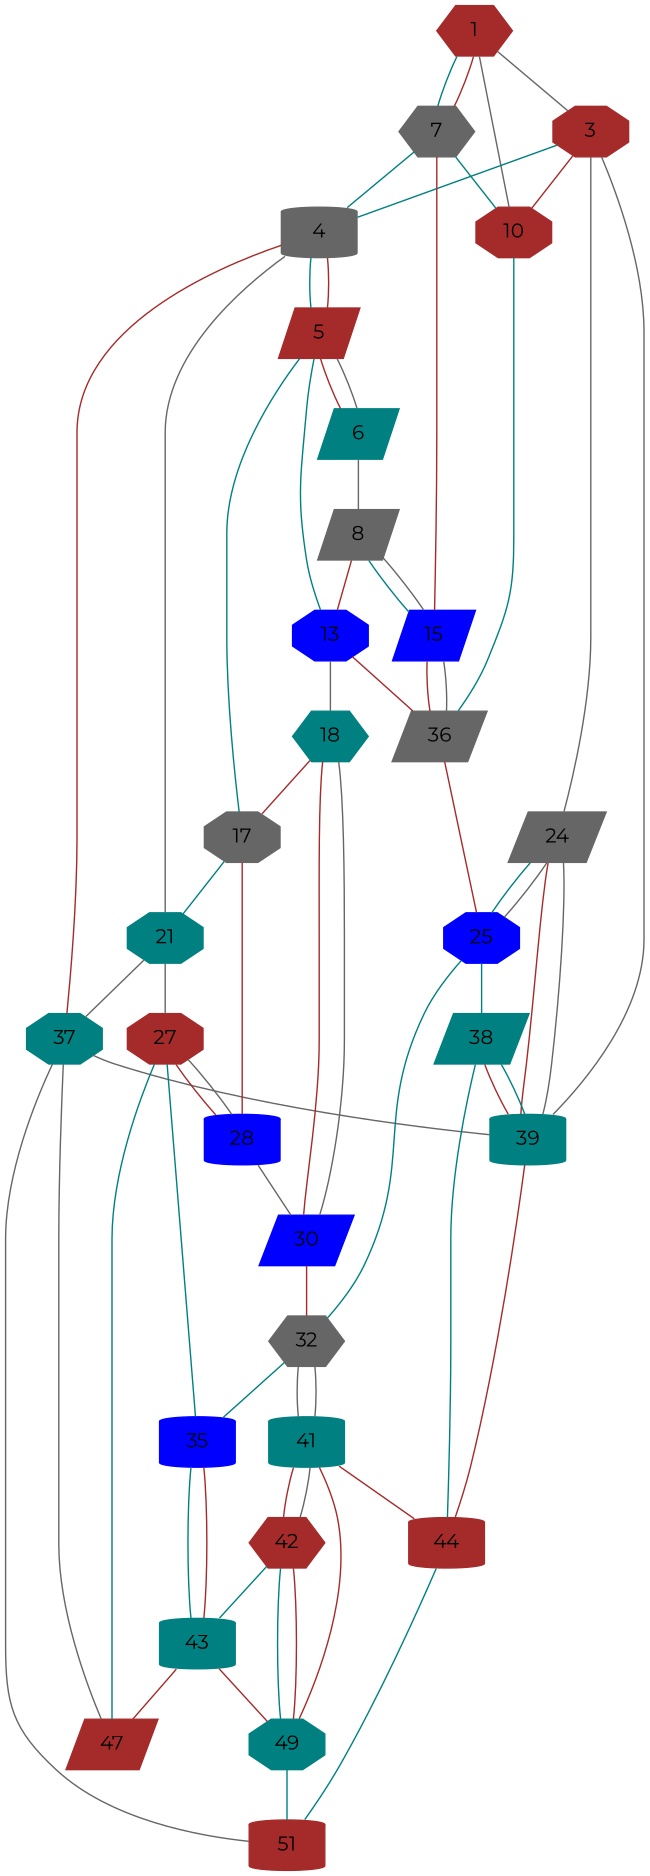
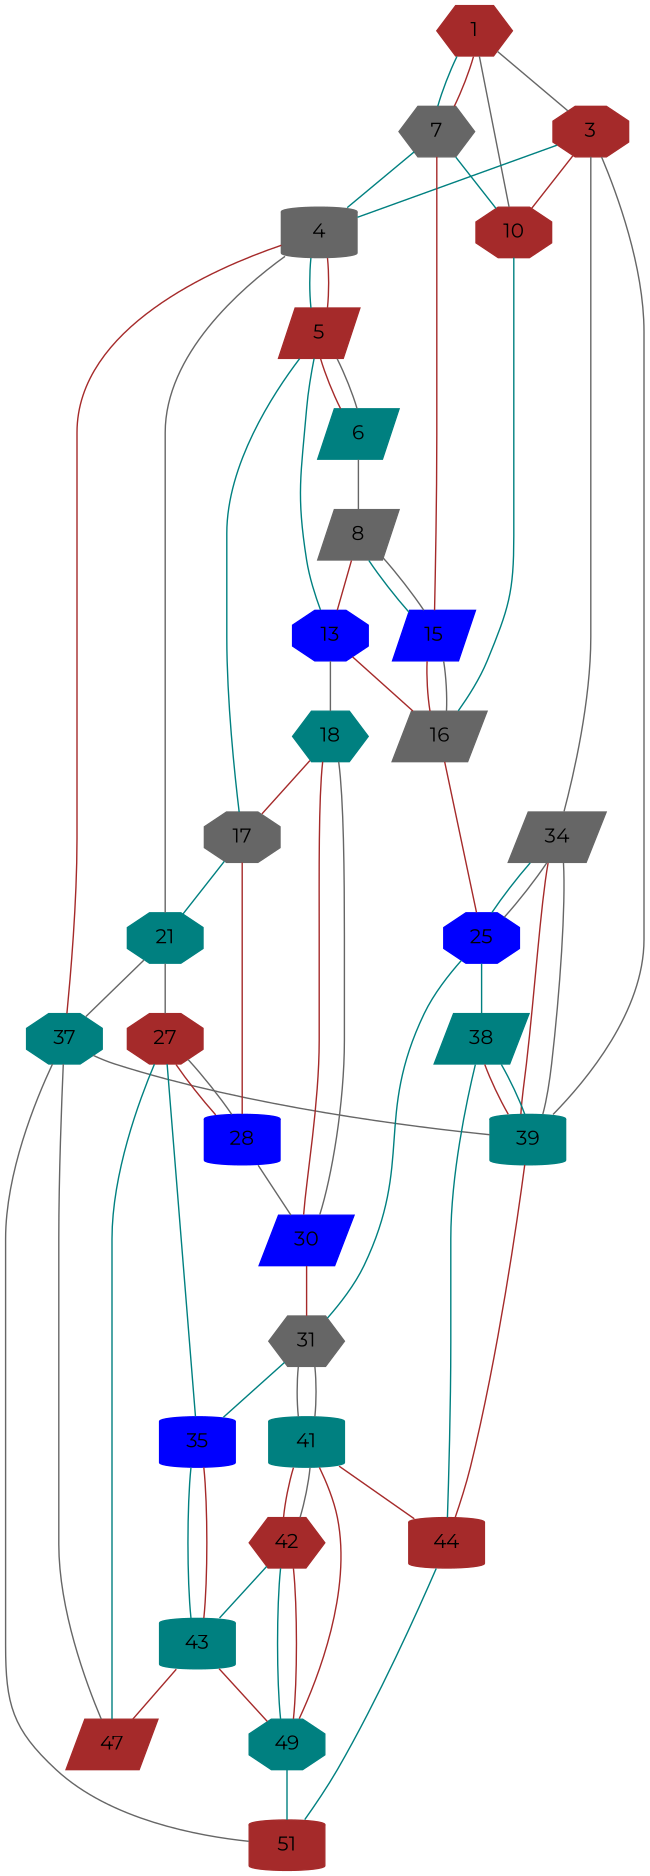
(440, 736) -> (440, 736)
(557, 837) -> (557, 837)
(307, 1341) -> (307, 1341)
